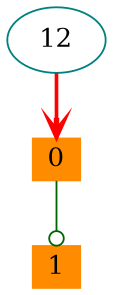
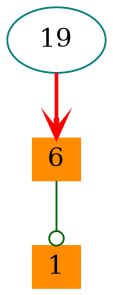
(56, 40) -> (56, 40)
(56, 159) -> (56, 159)
